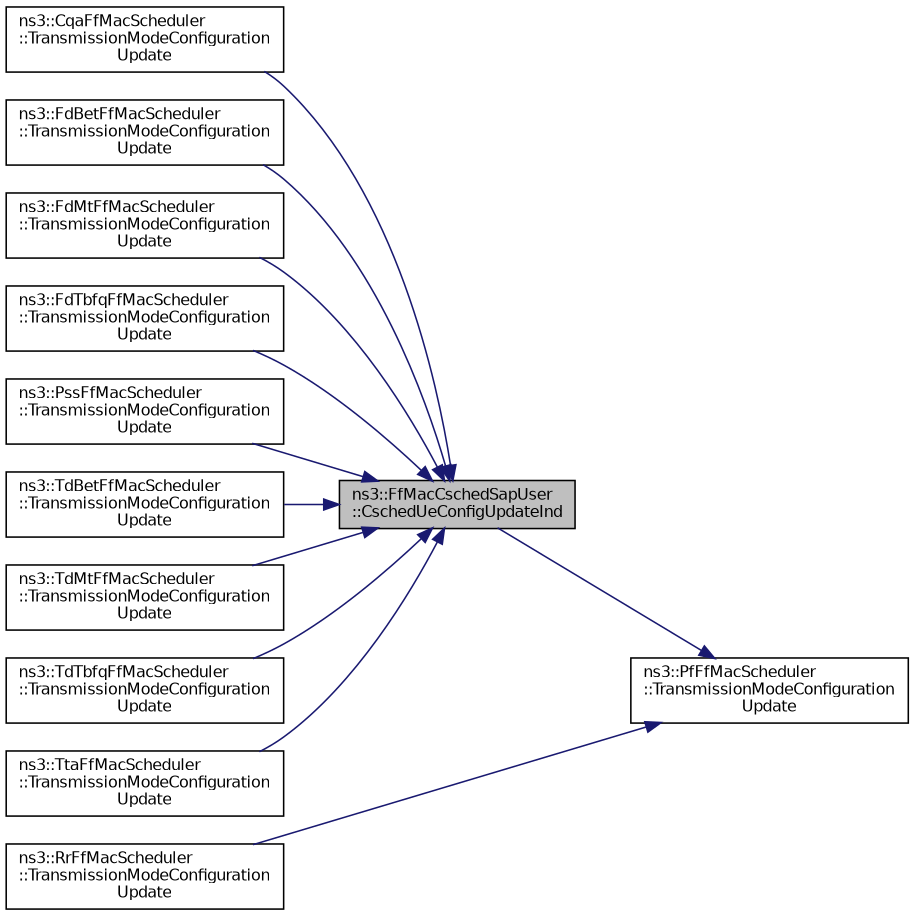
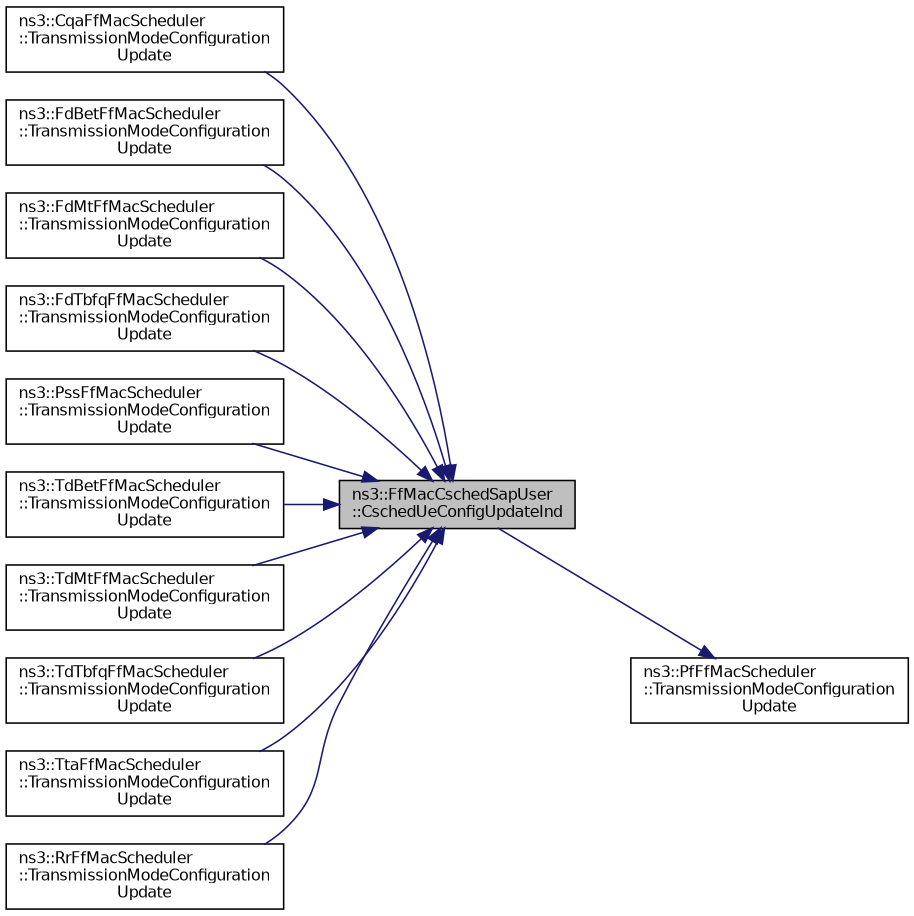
(450, 786) -> (340, 701)
